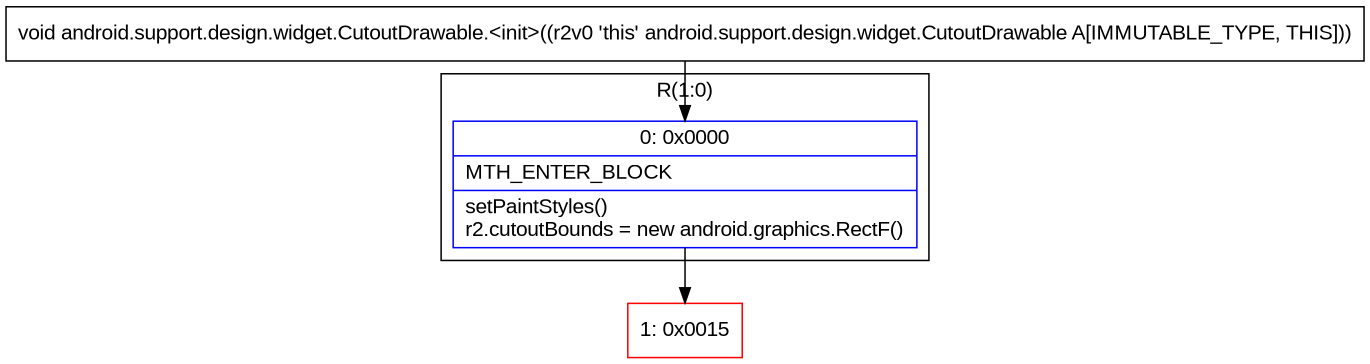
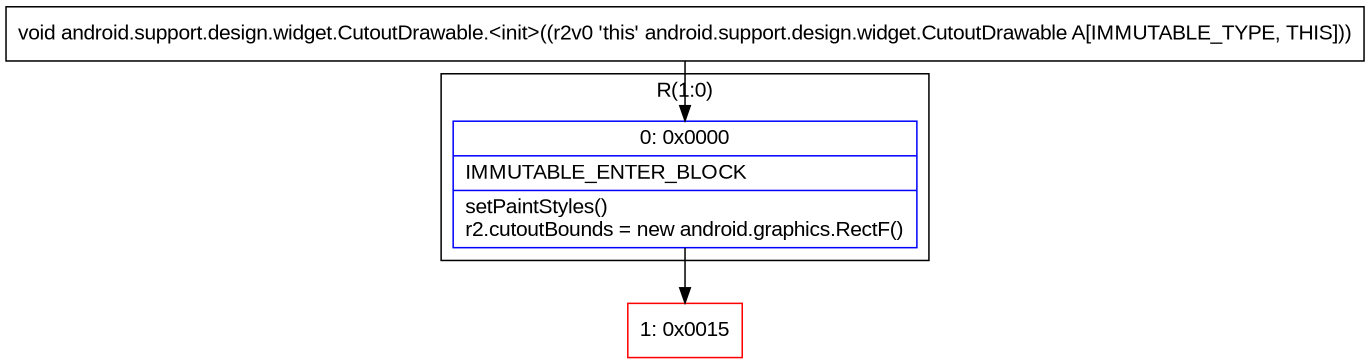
(569, 172) -> (606, 172)
